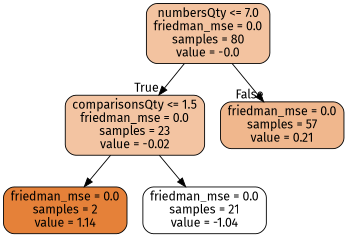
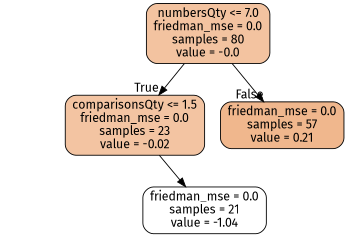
(65, 210) -> none
